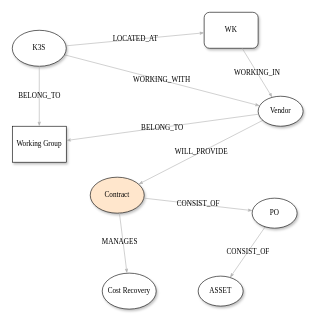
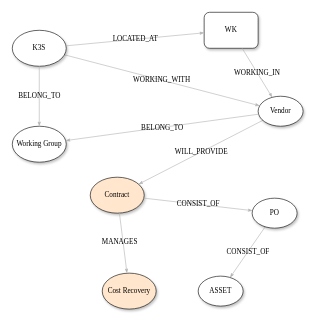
(39, 144) -> (39, 144)
(129, 291) -> (129, 291)
